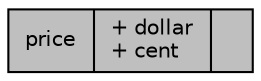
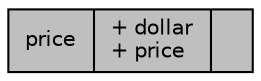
(145, 51) -> (148, 51)
